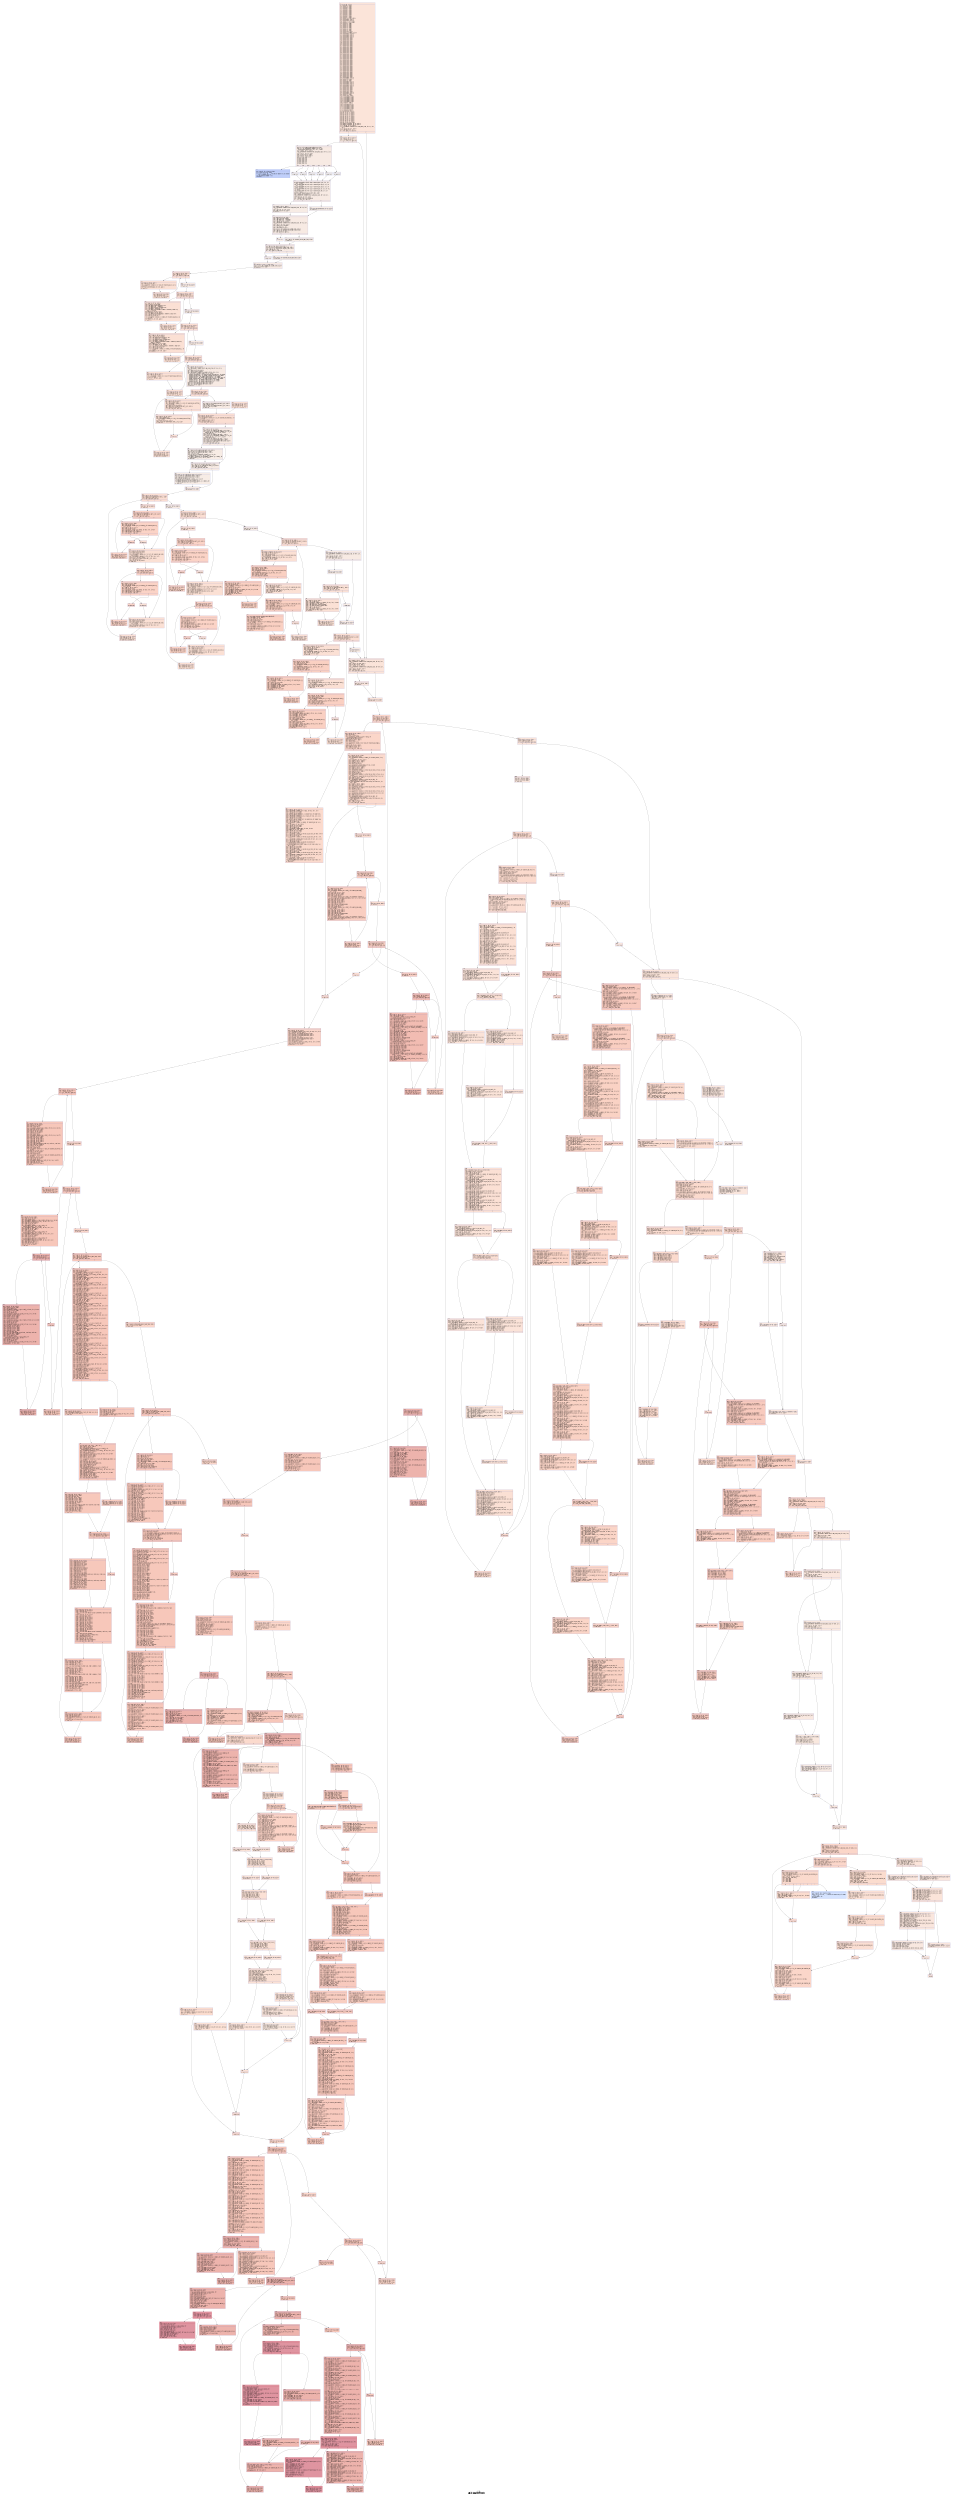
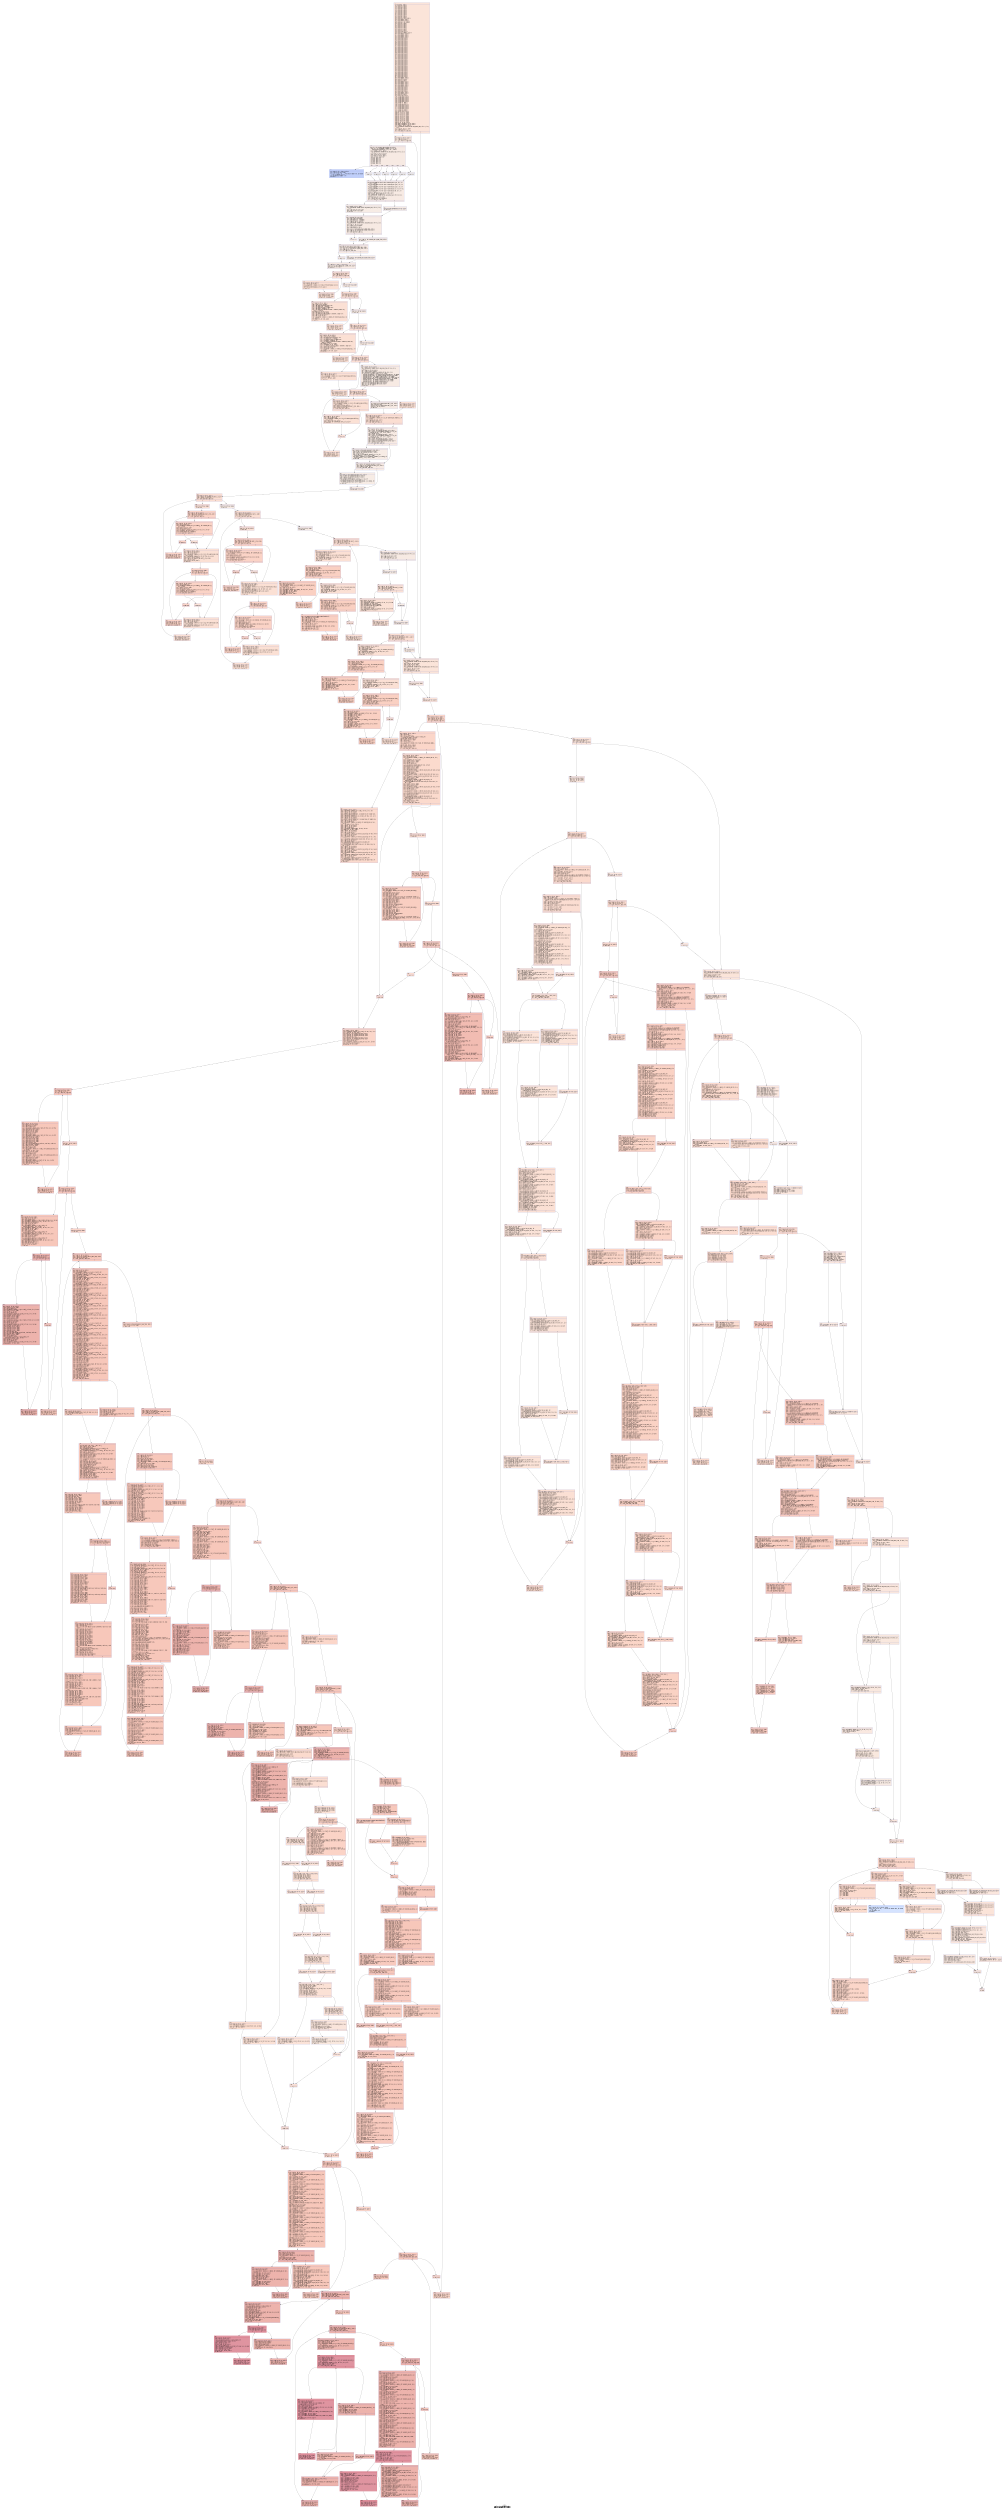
none -> (211, 1542)
